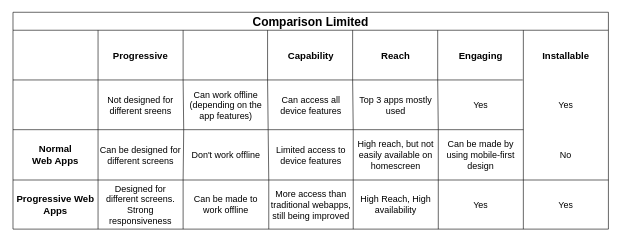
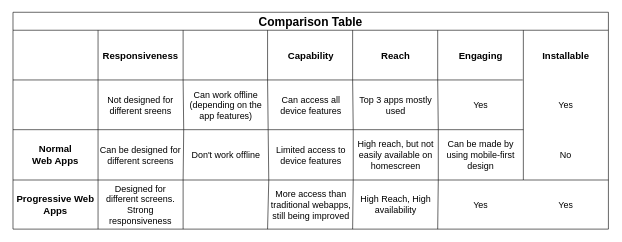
(311, 21) -> (311, 21)
(140, 56) -> (140, 56)
(226, 205) -> none
